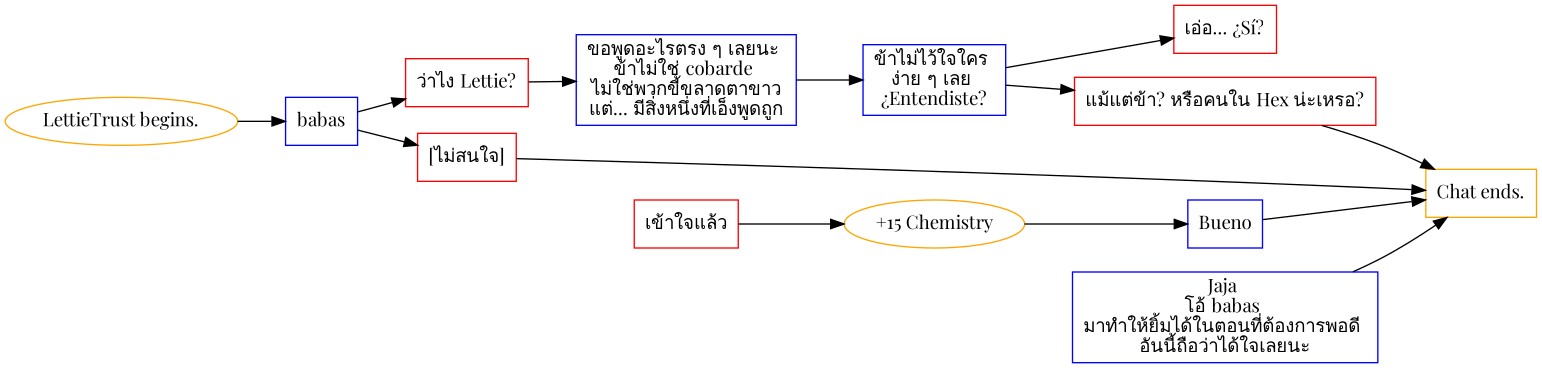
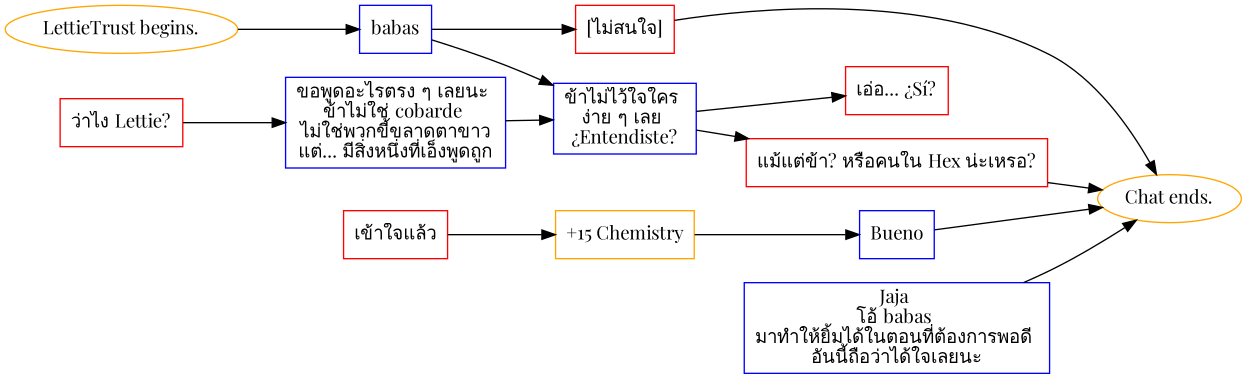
(375, 107) -> (487, 58)
(1481, 193) -> (1170, 199)
(934, 224) -> (625, 235)
